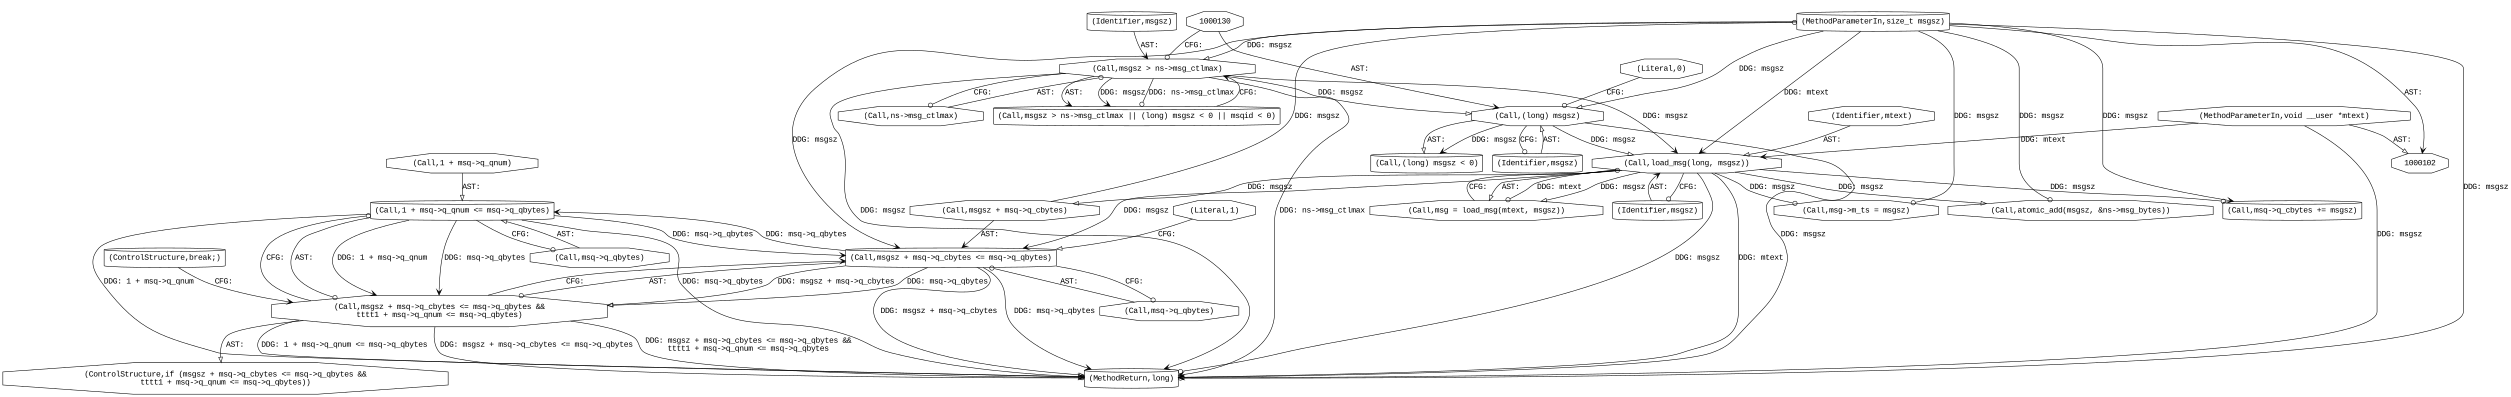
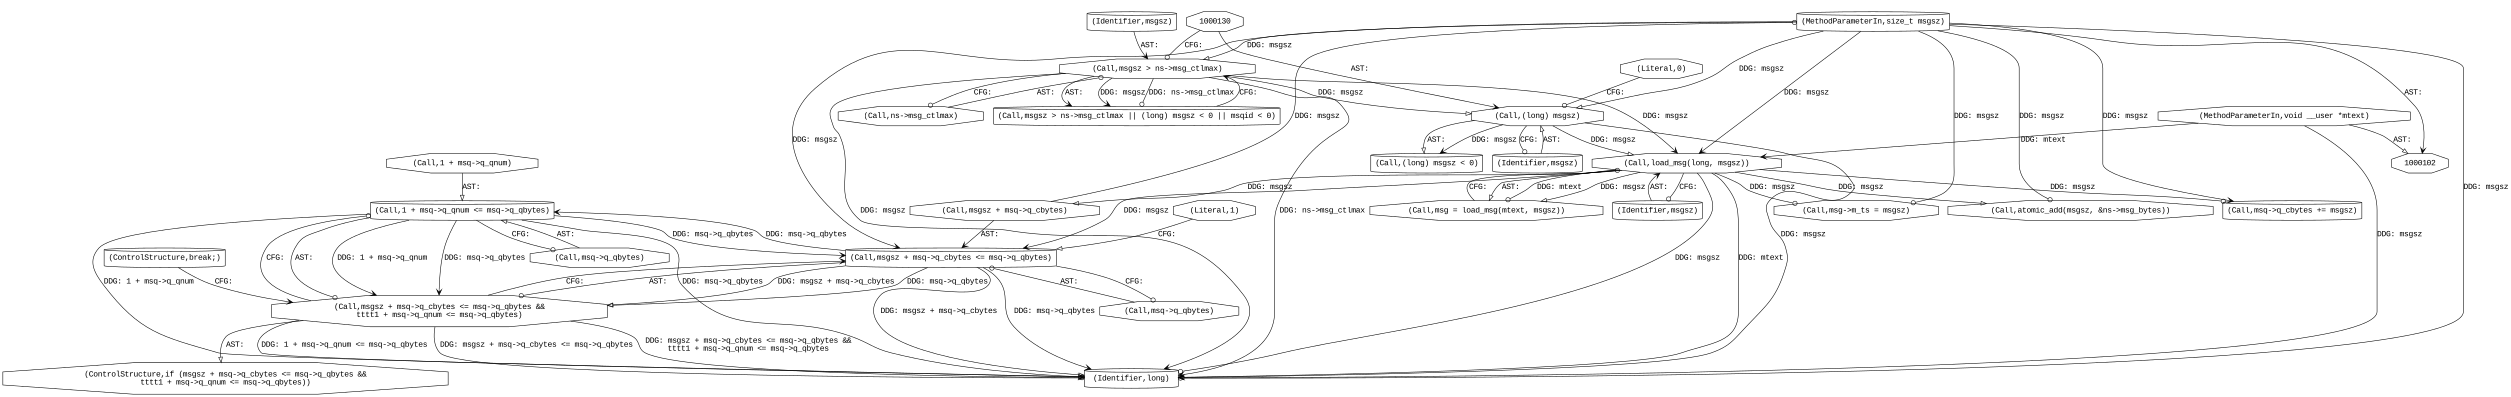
(1807, 92) -> (1807, 92)
(1871, 116) -> none
(1131, 378) -> (1131, 378)
